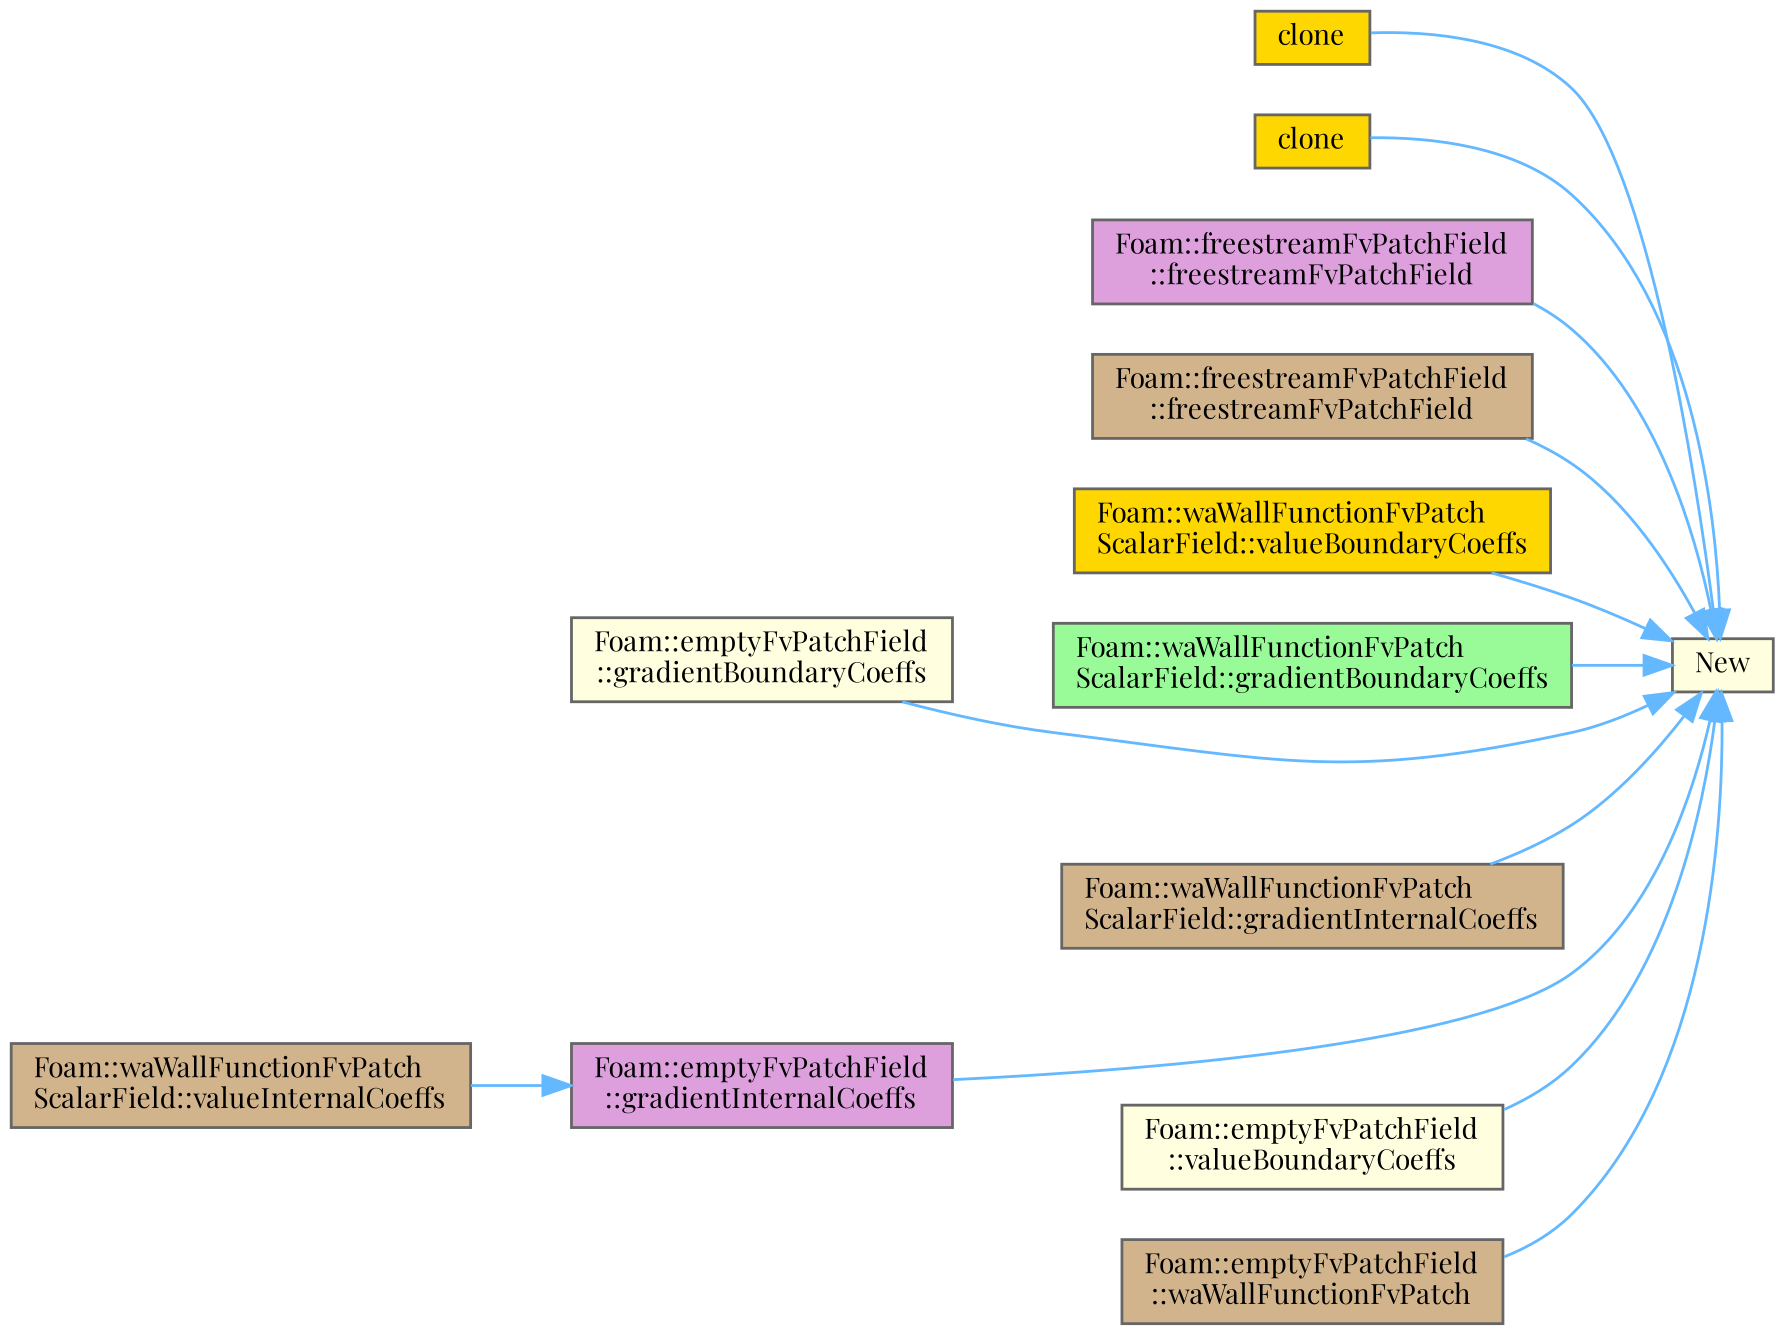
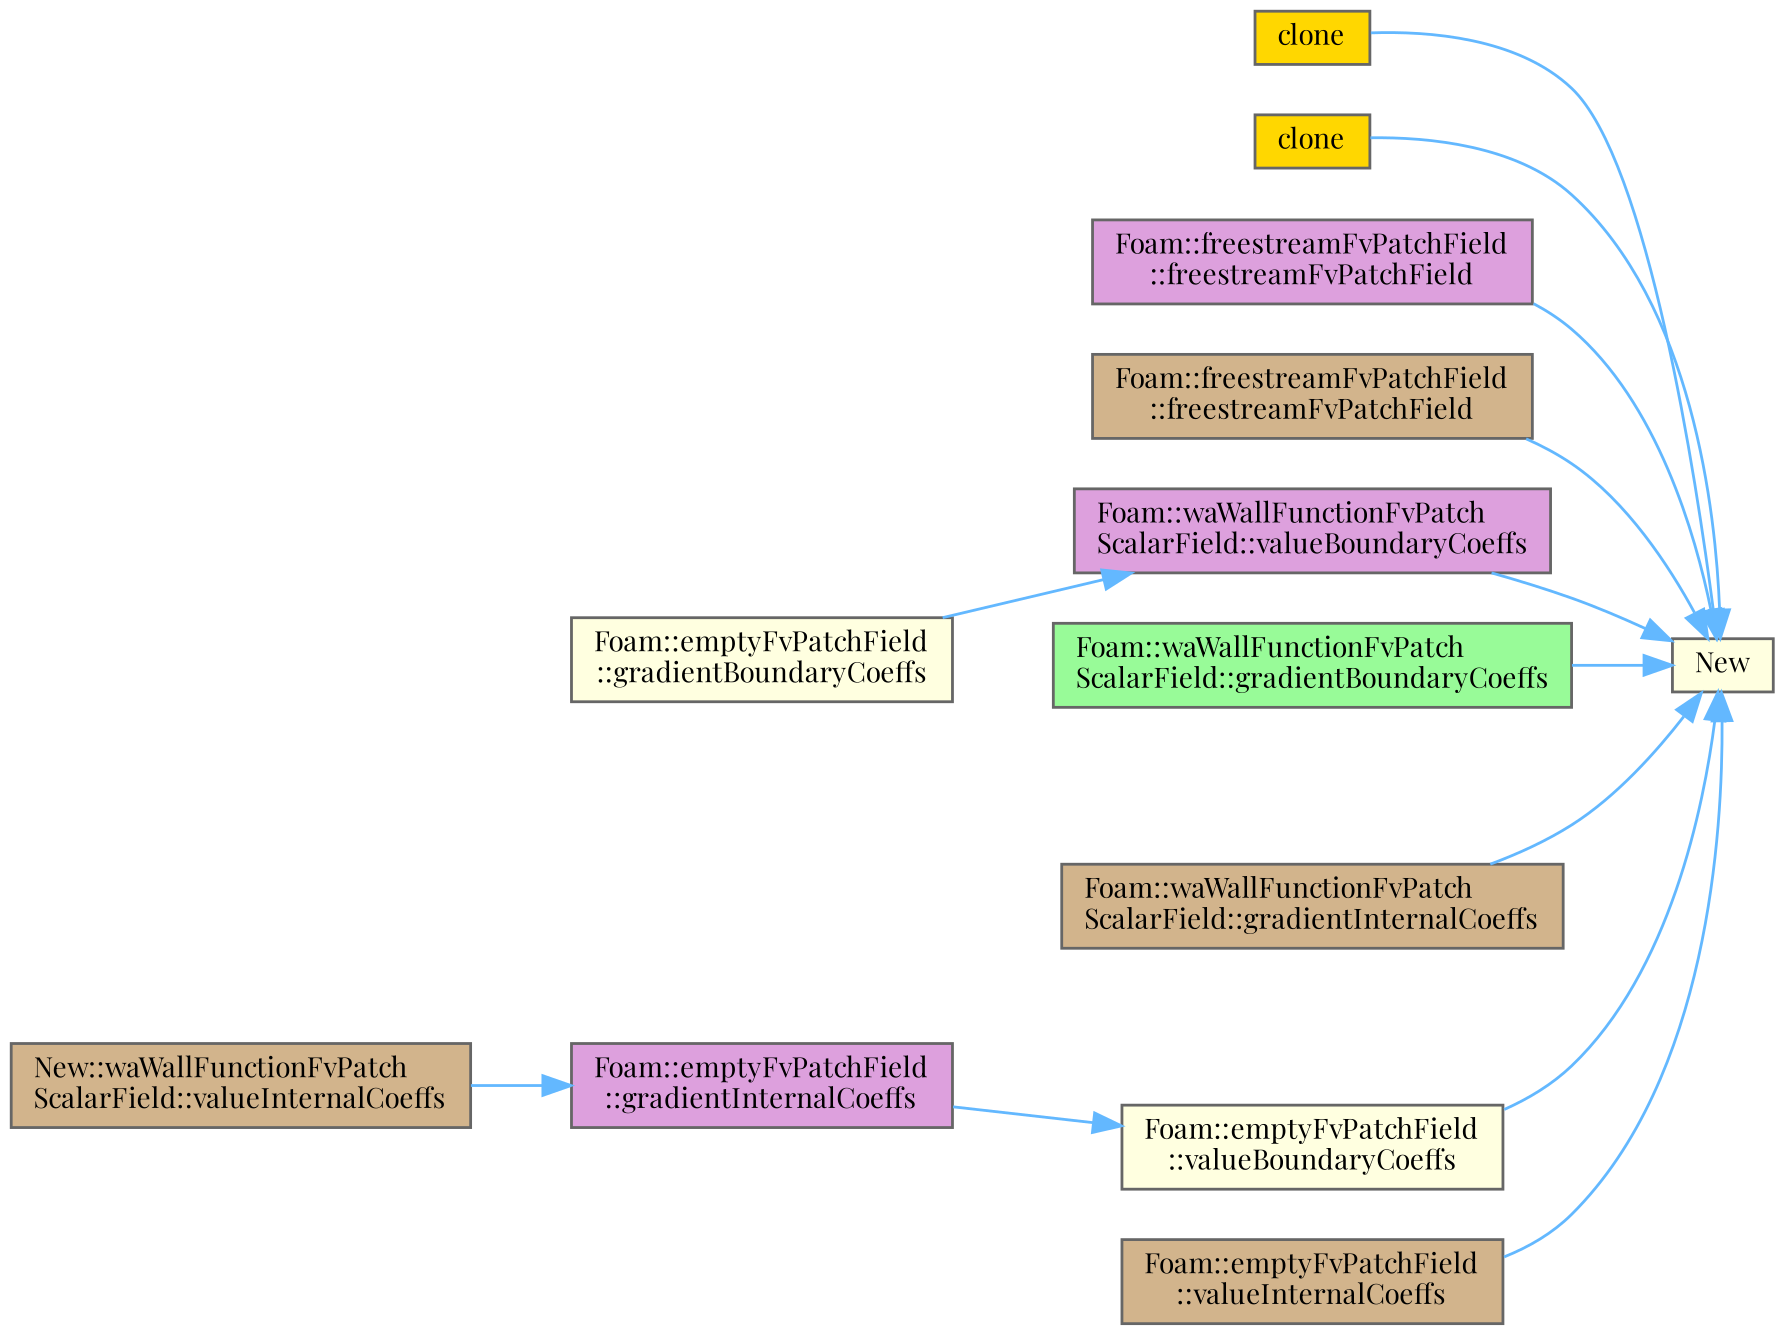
(1312, 531) -> (1312, 531)
(1277, 759) -> (1023, 599)
(1413, 1029) -> (1023, 1115)
(241, 1086) -> (241, 1086)
(1312, 1282) -> (1312, 1282)
